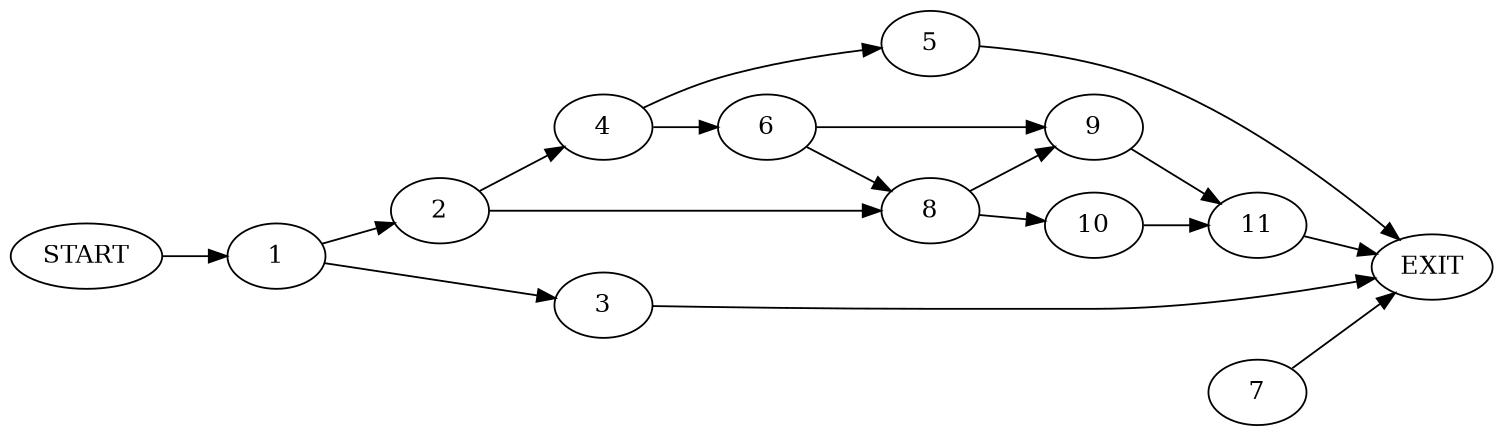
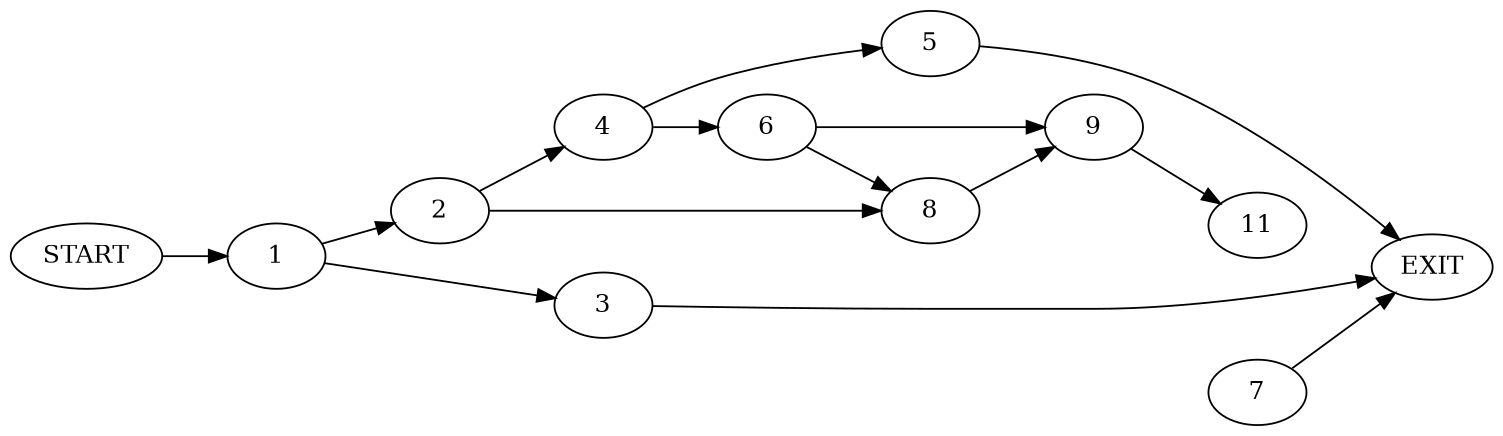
(1094, 225) -> none
(1331, 243) -> none
